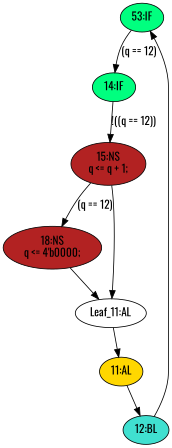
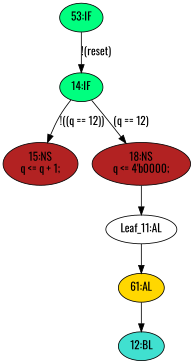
(139, 52) -> (97, 52)
(77, 200) -> (106, 118)
(168, 227) -> none
(114, 238) -> none
(121, 372) -> (141, 288)
